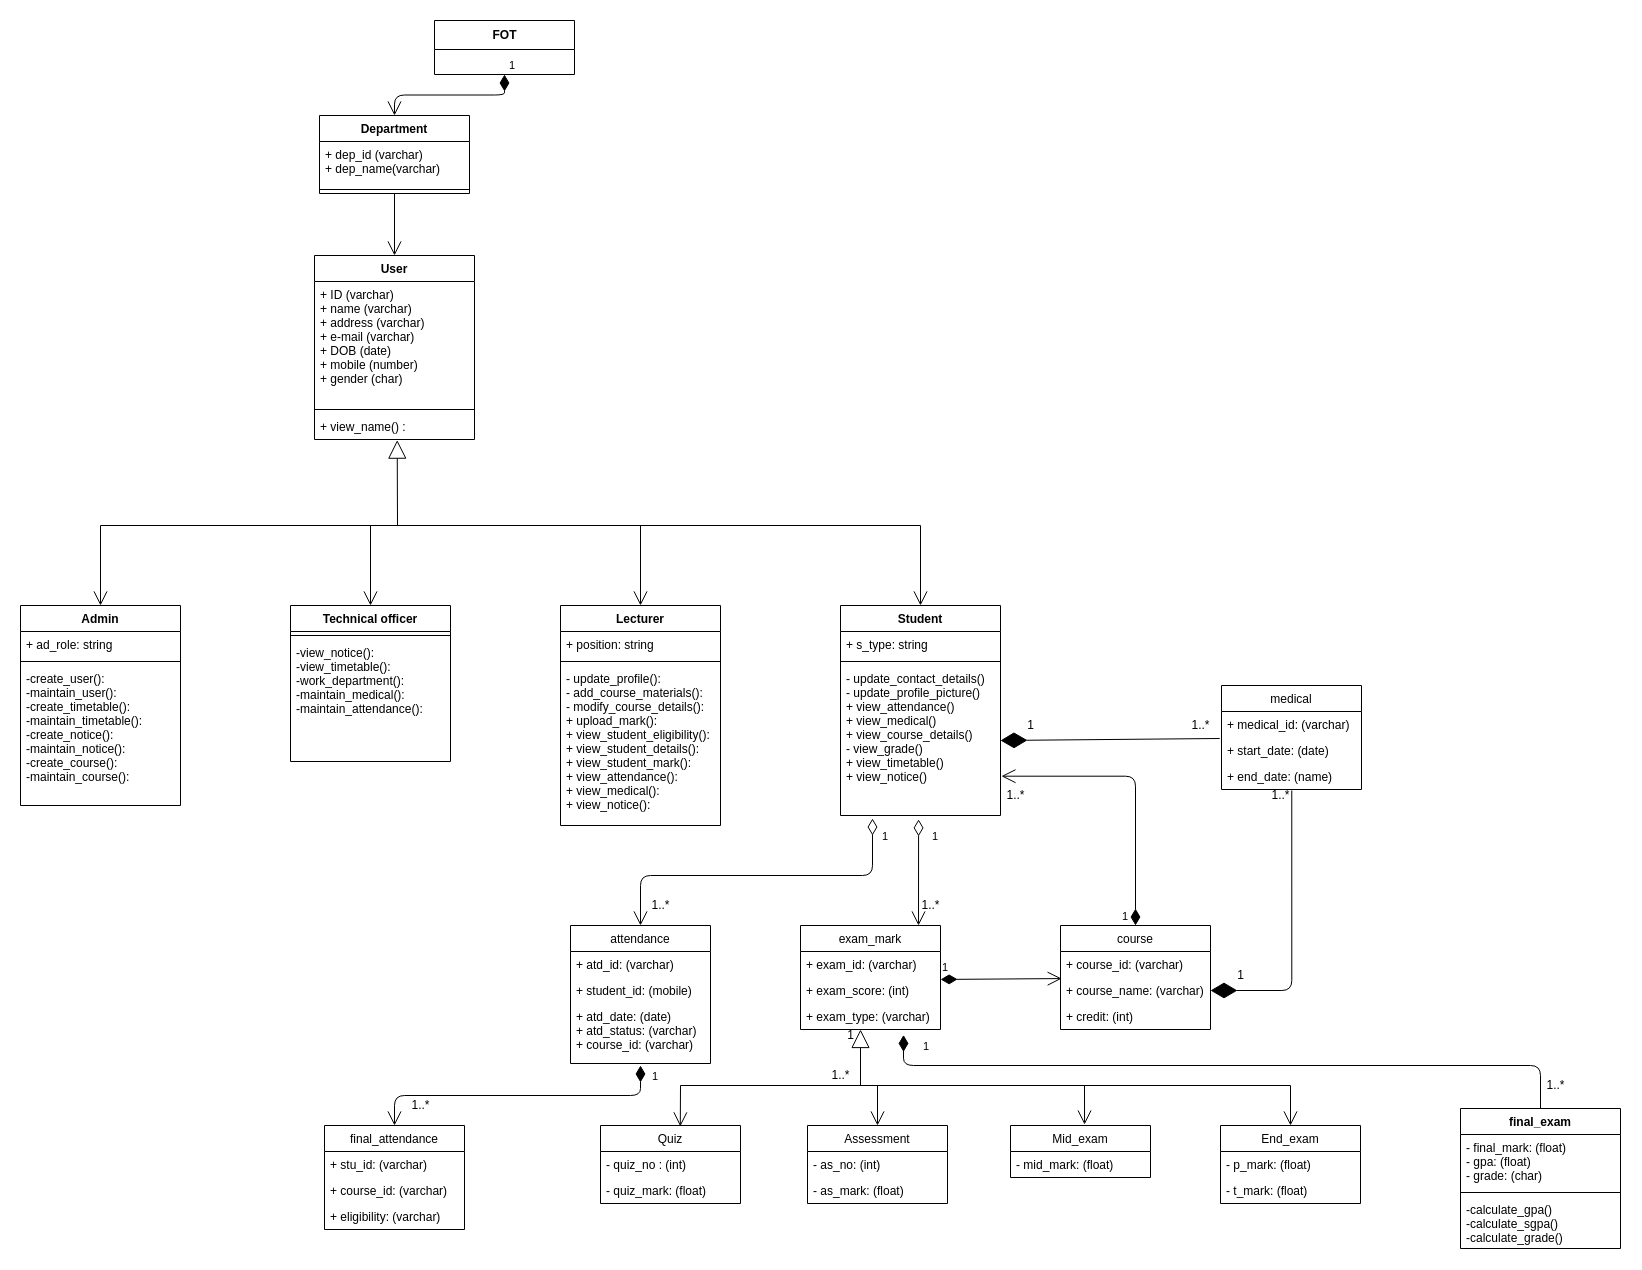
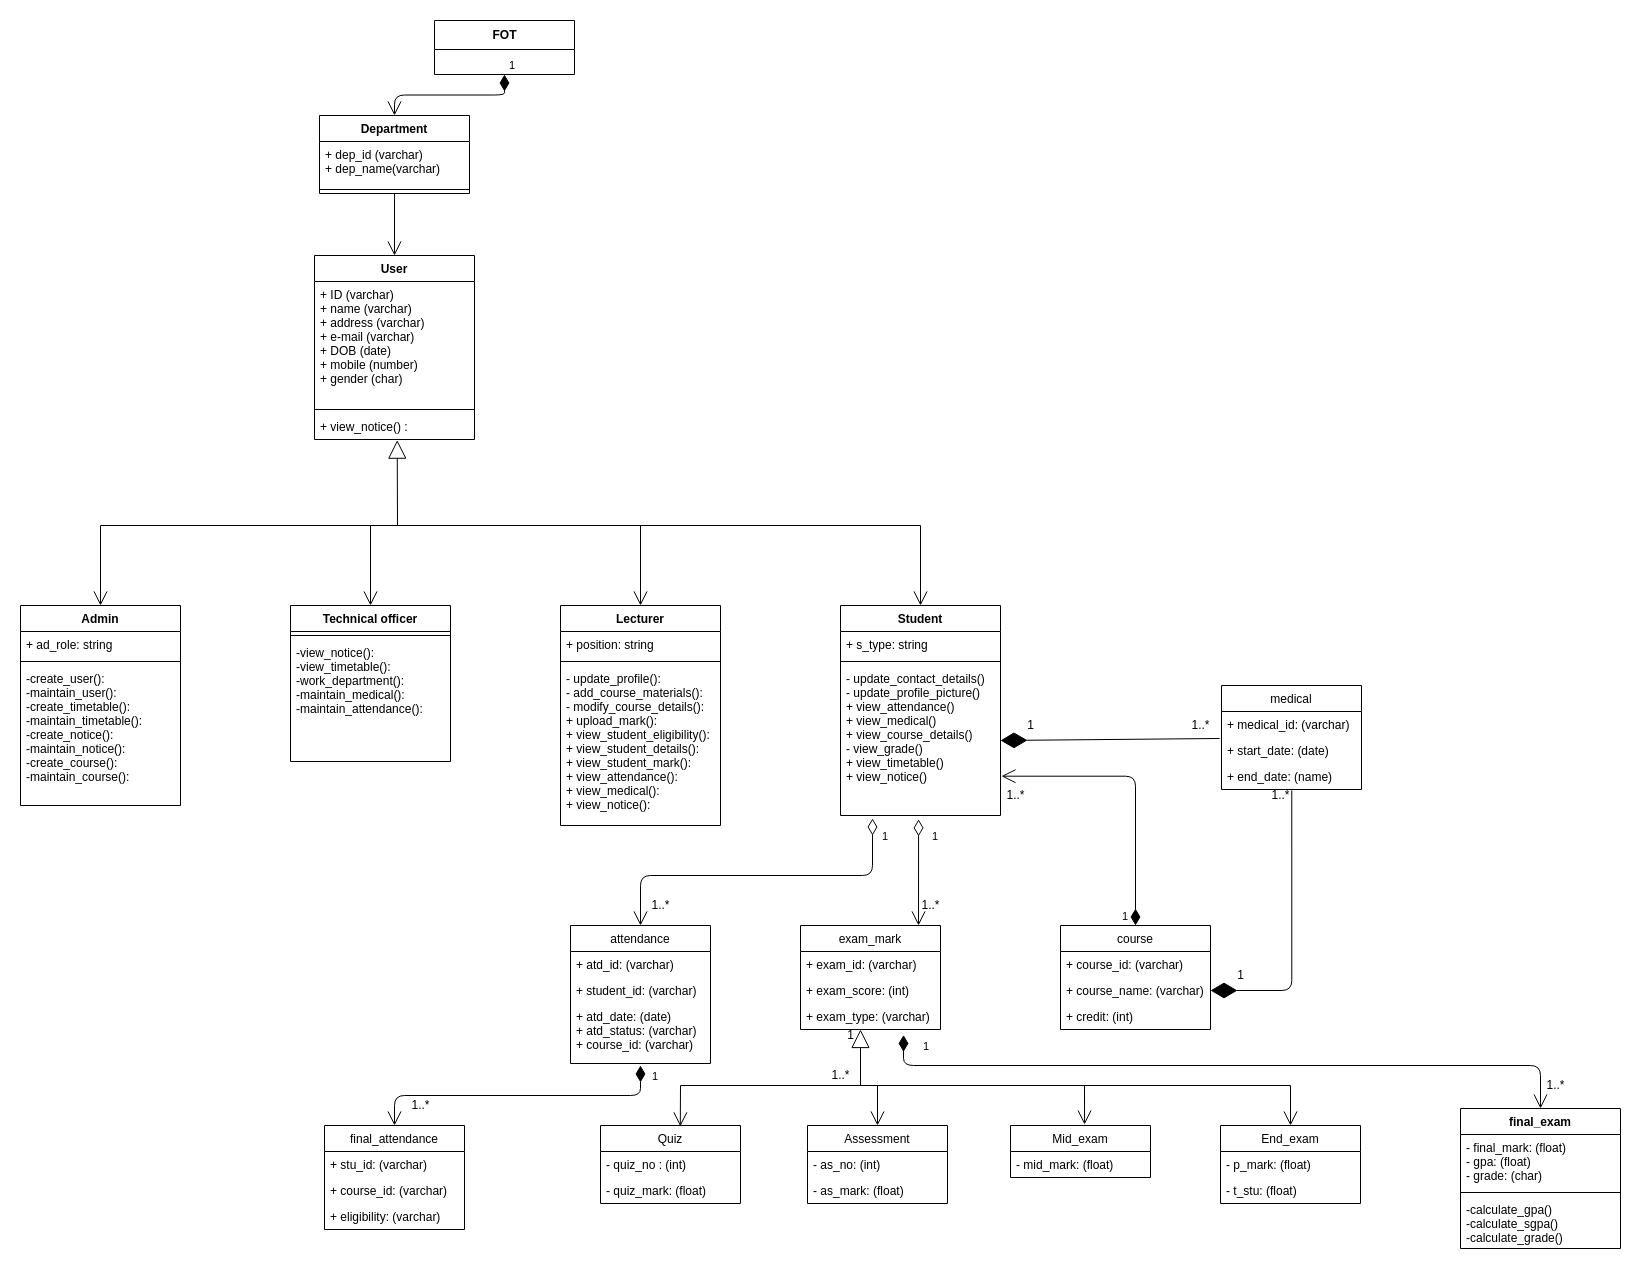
(364, 427) -> (369, 427)
(1008, 979) -> none
(641, 991) -> (647, 991)
(1541, 1103) -> (1541, 1103)
(1277, 1191) -> (1274, 1191)
